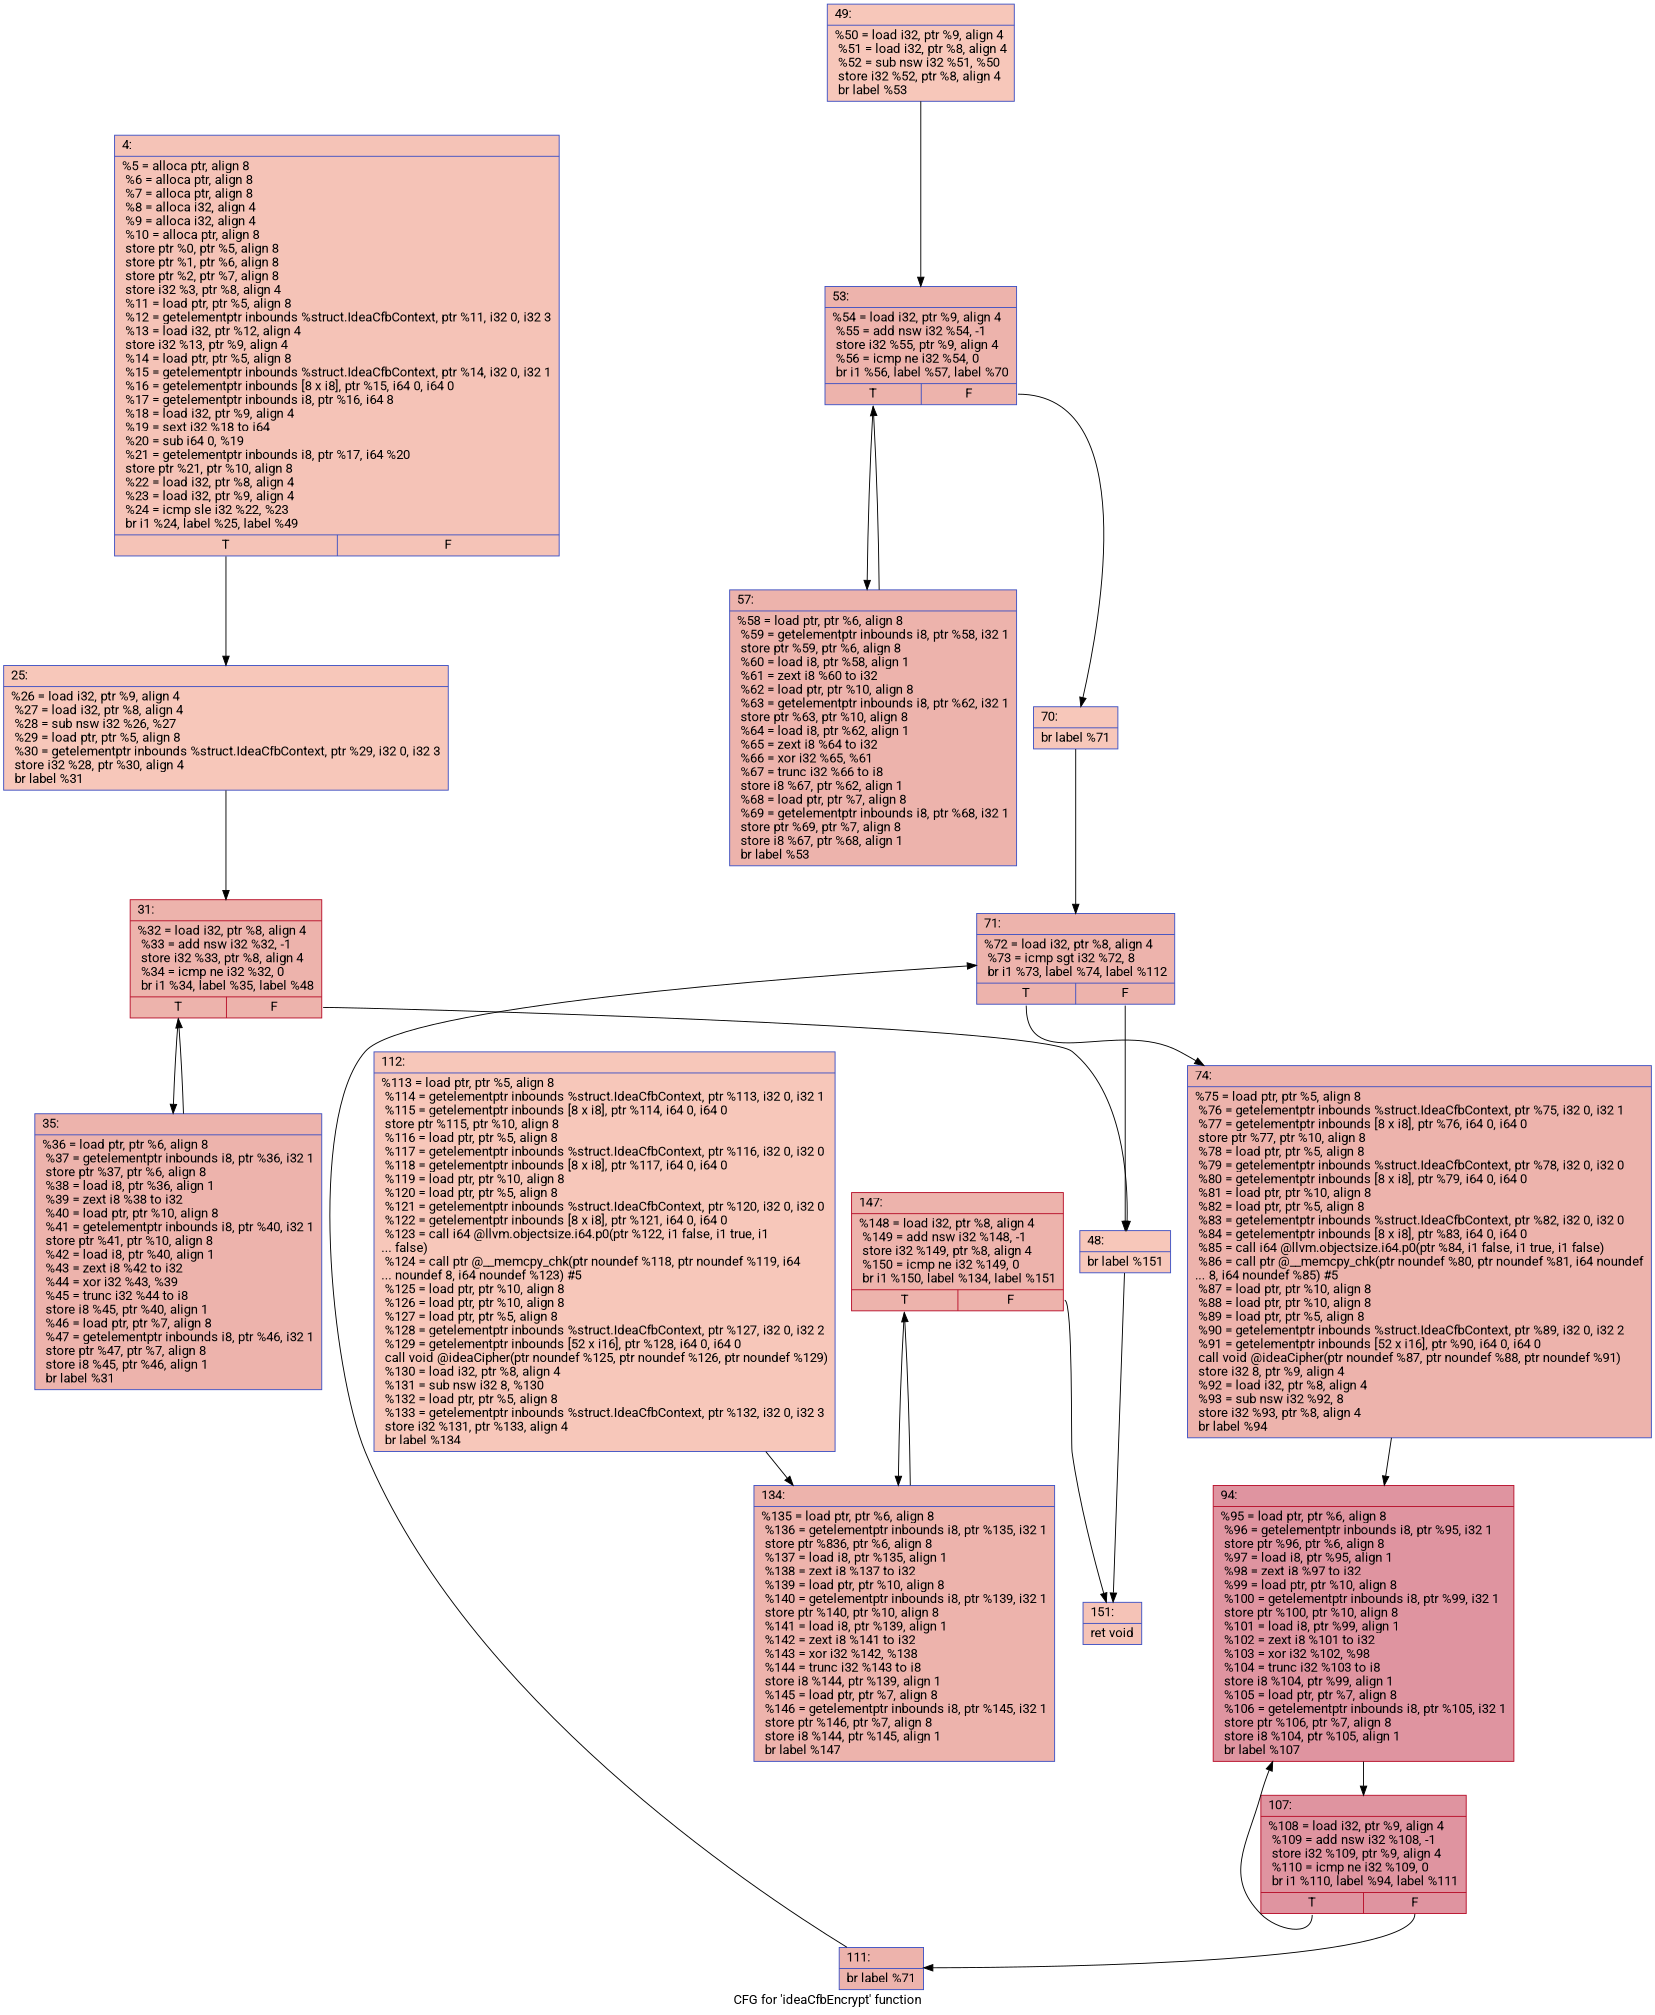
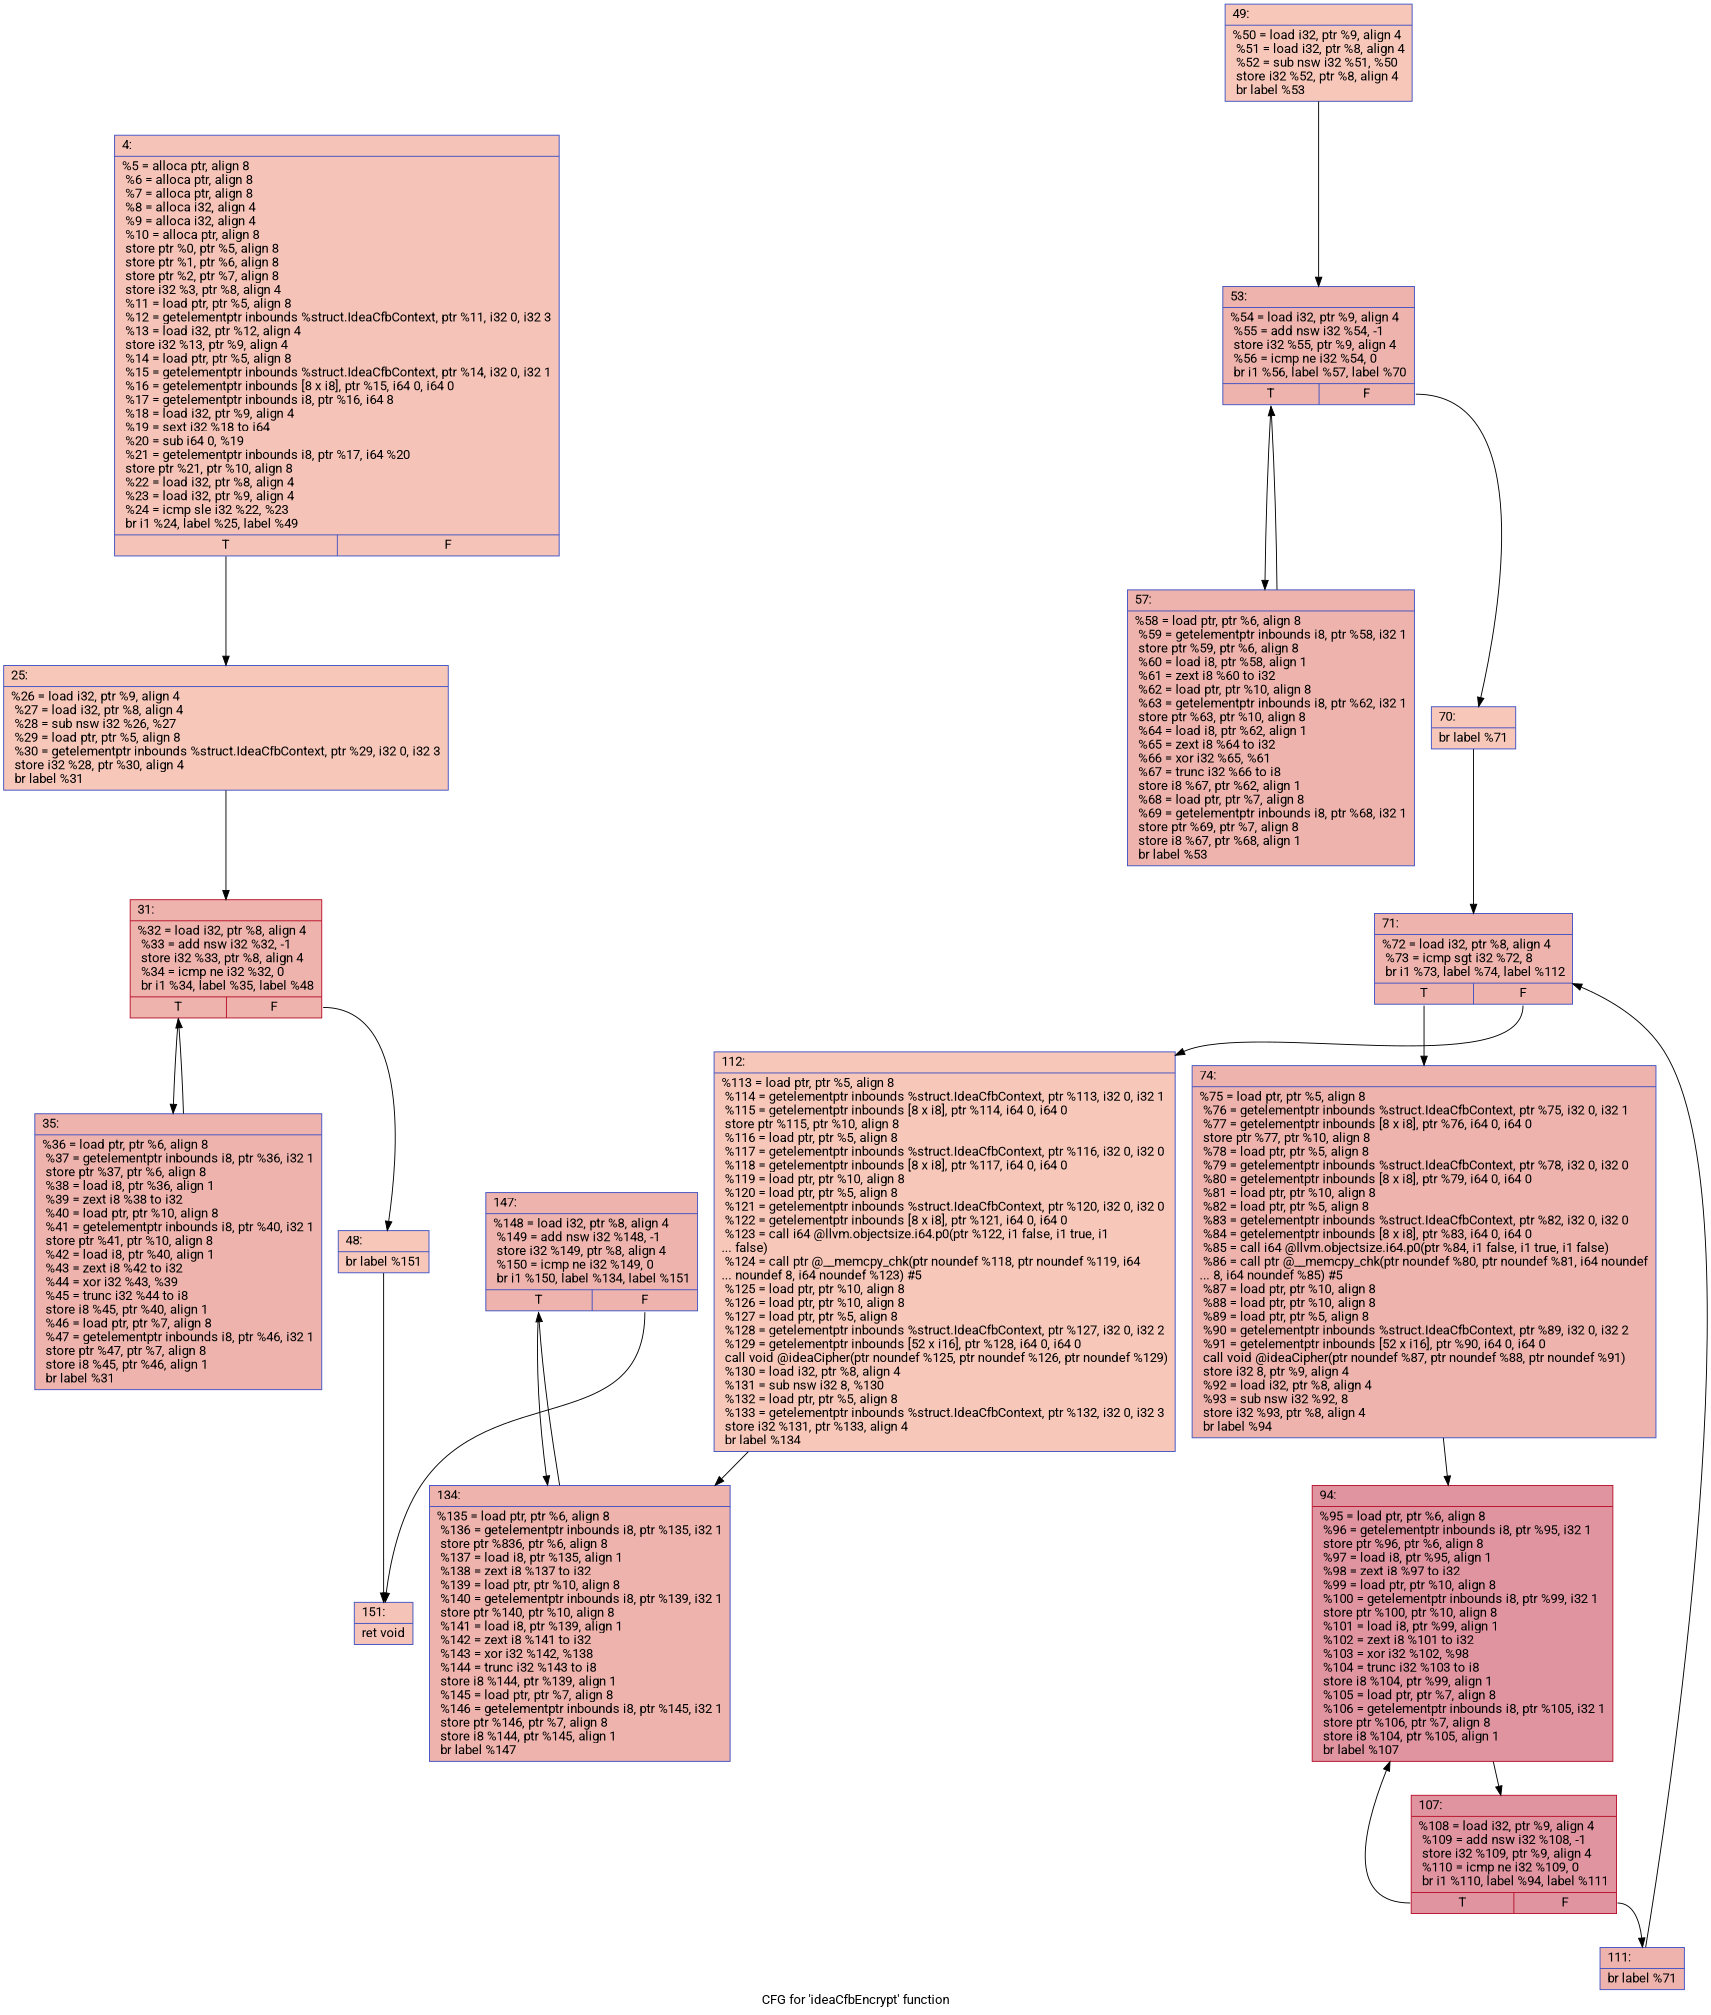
(1125, 1113) -> (1361, 1045)
(957, 1252) -> (592, 1252)
